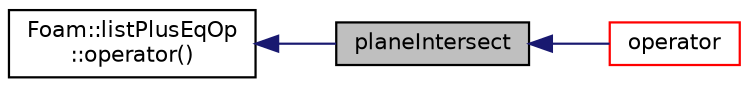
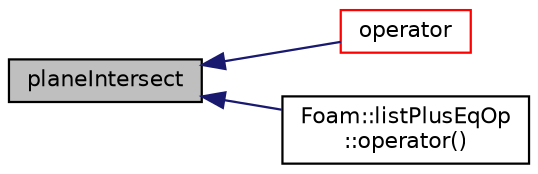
(307, 44) -> (253, 105)
